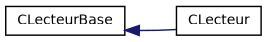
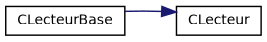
(158, 30) -> (143, 11)
